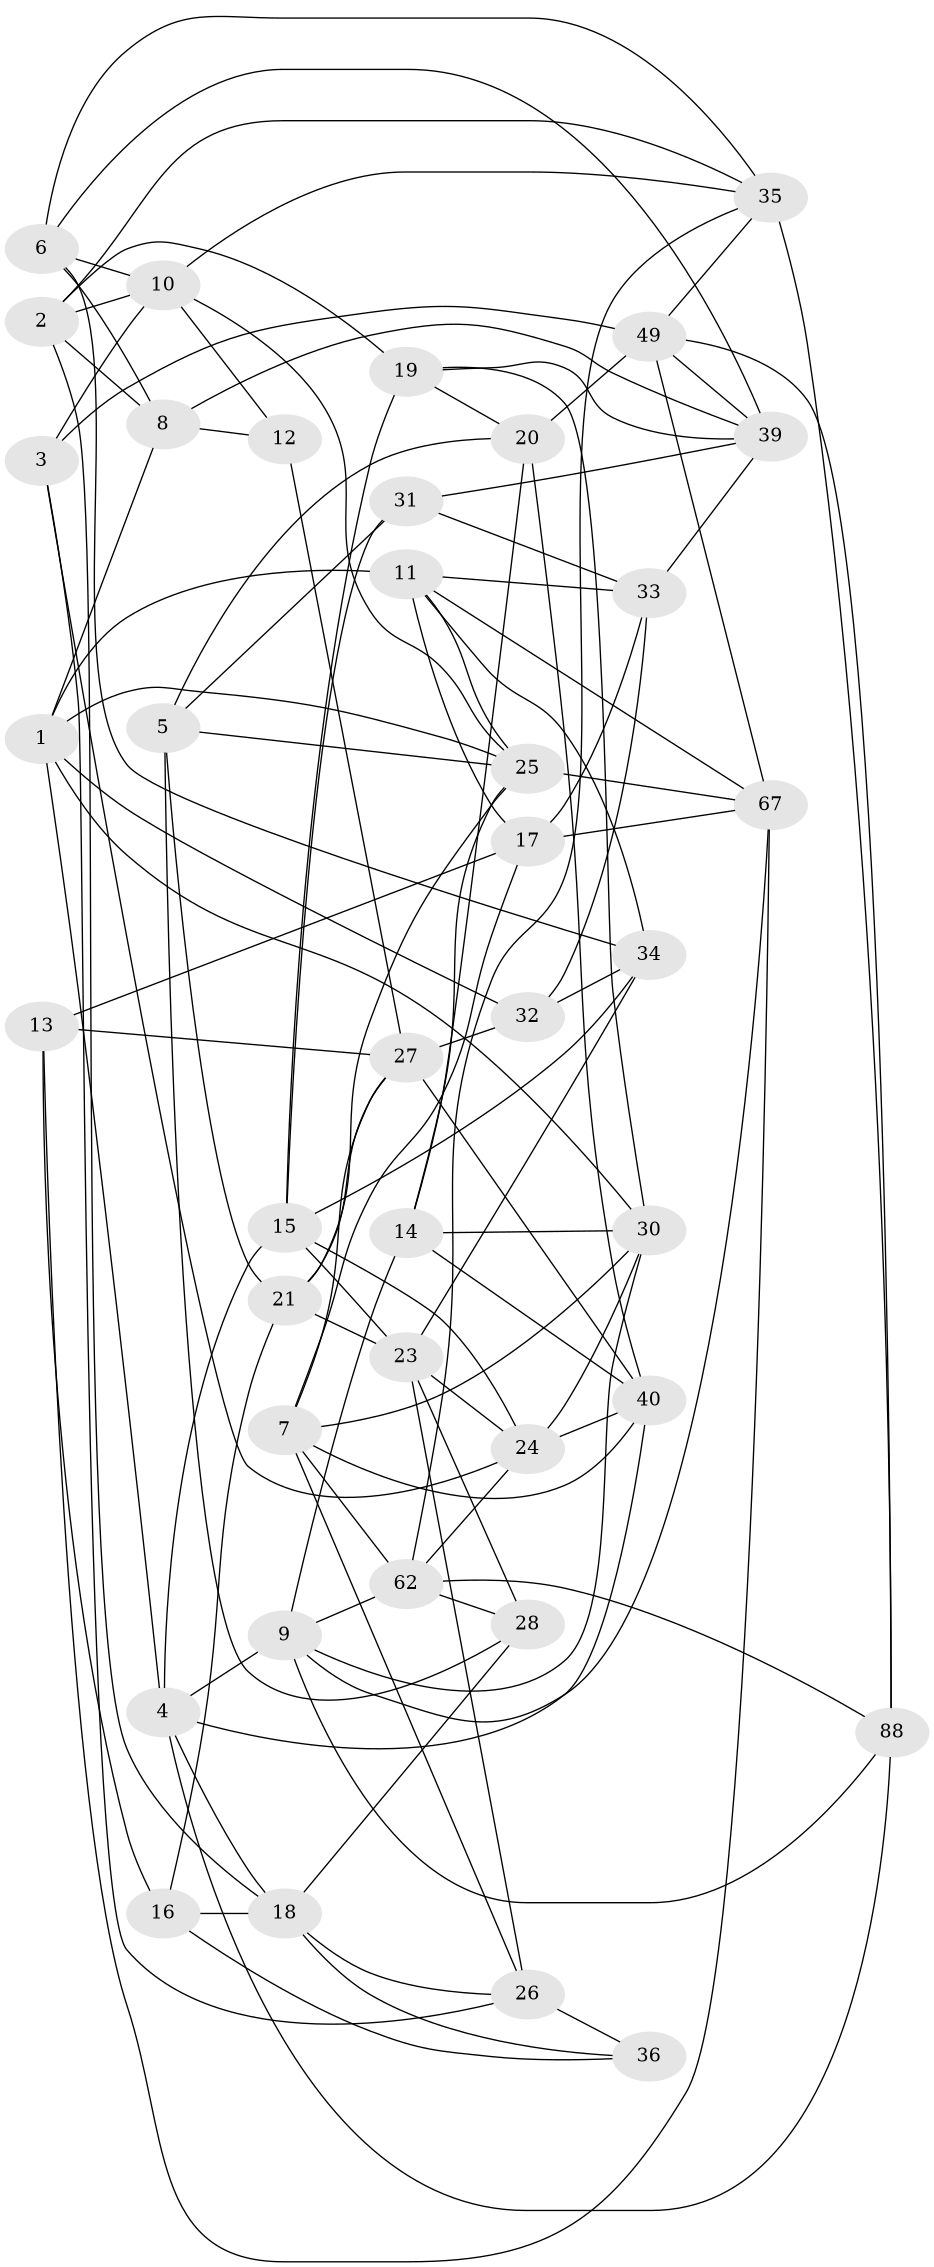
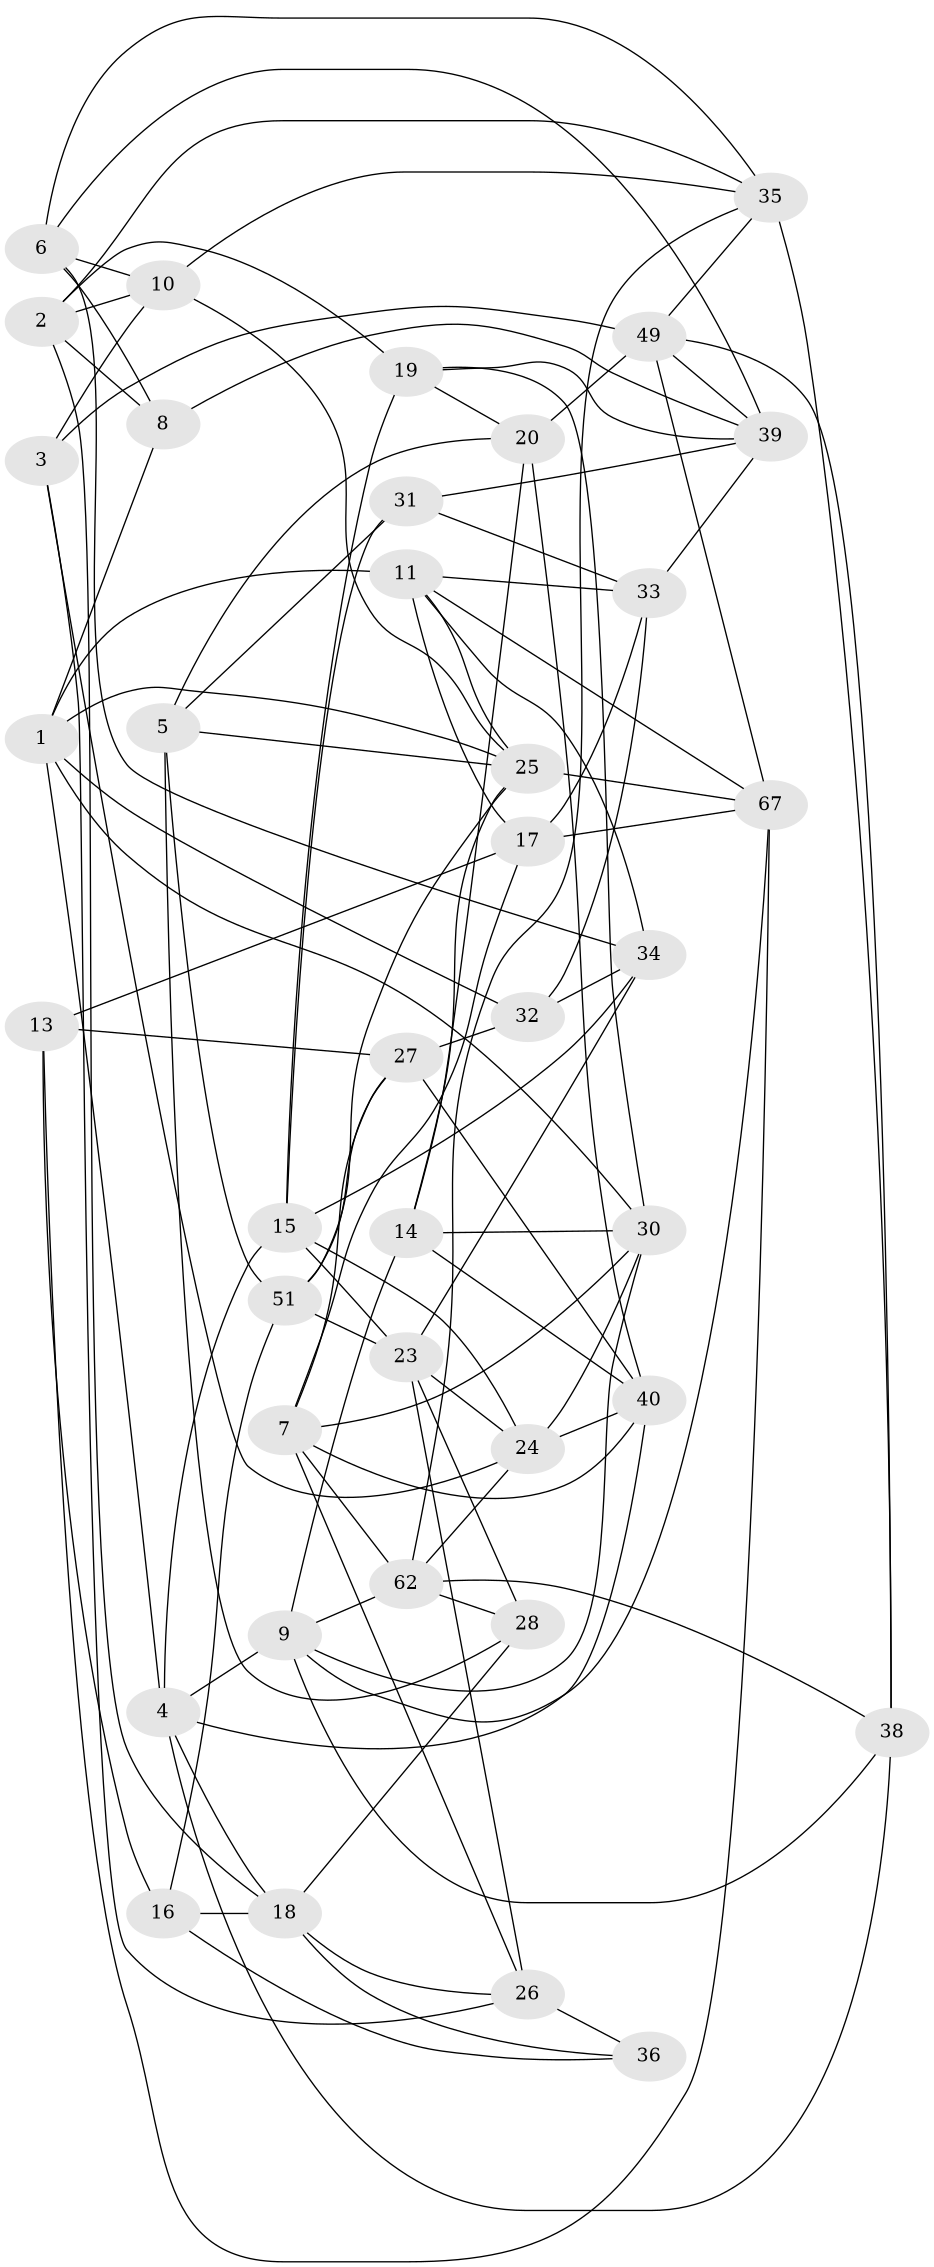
(285, 439) -> none
(285, 1301) -> (285, 1301)
(892, 1733) -> (892, 1733)
